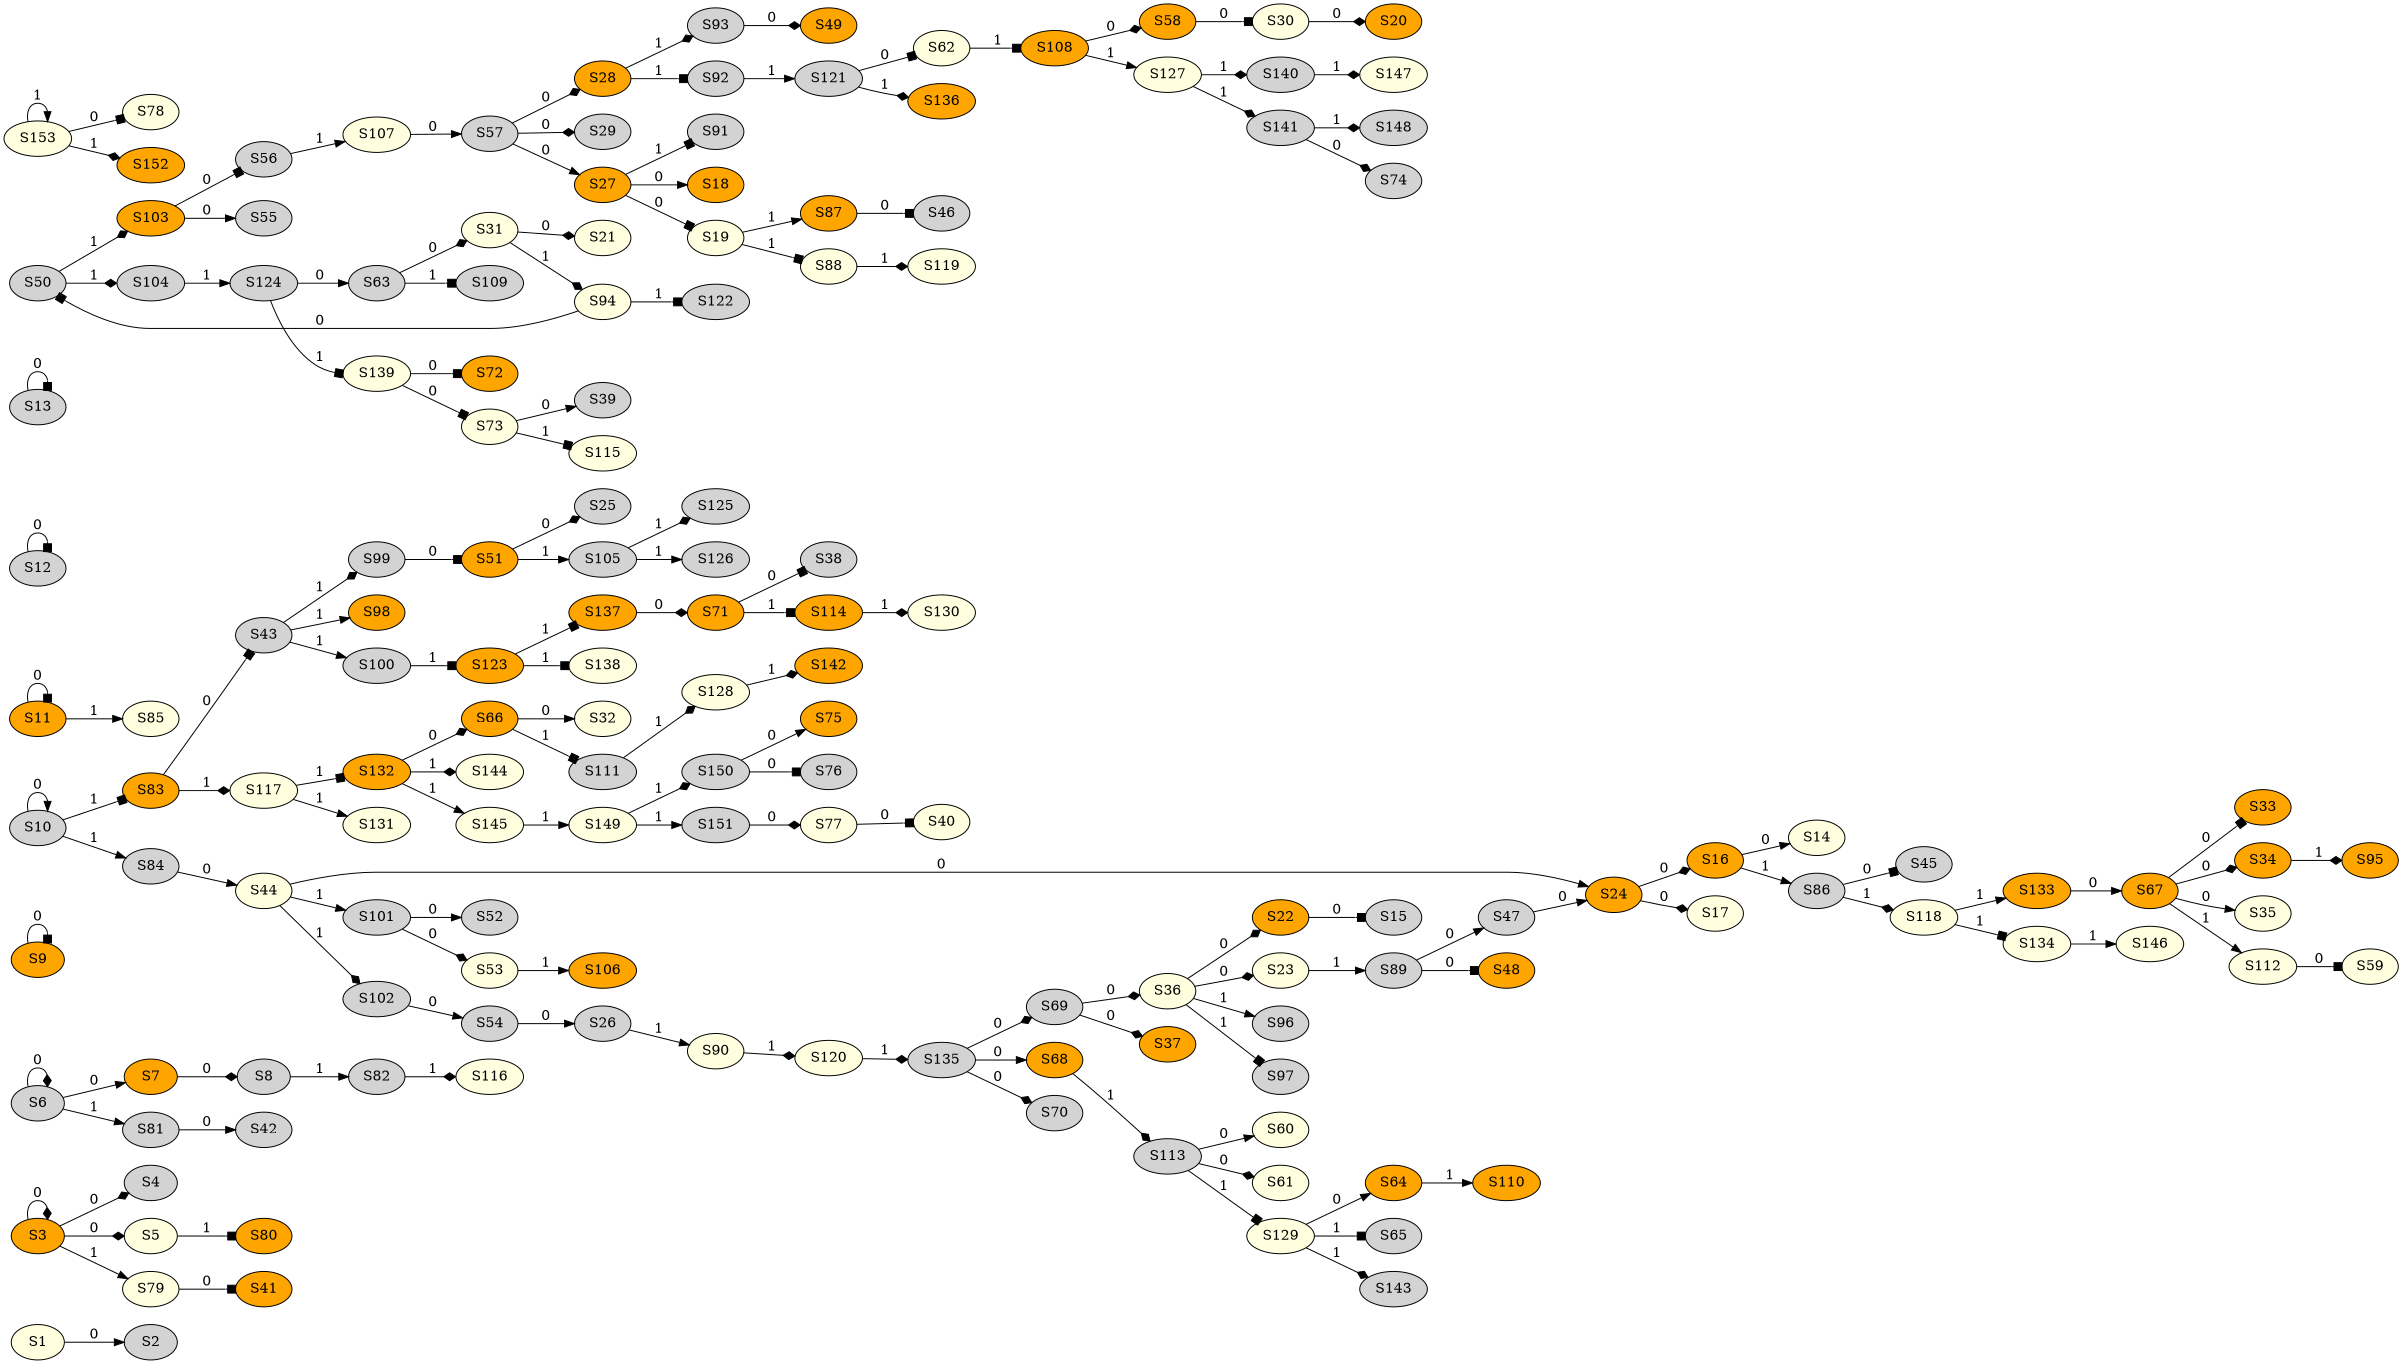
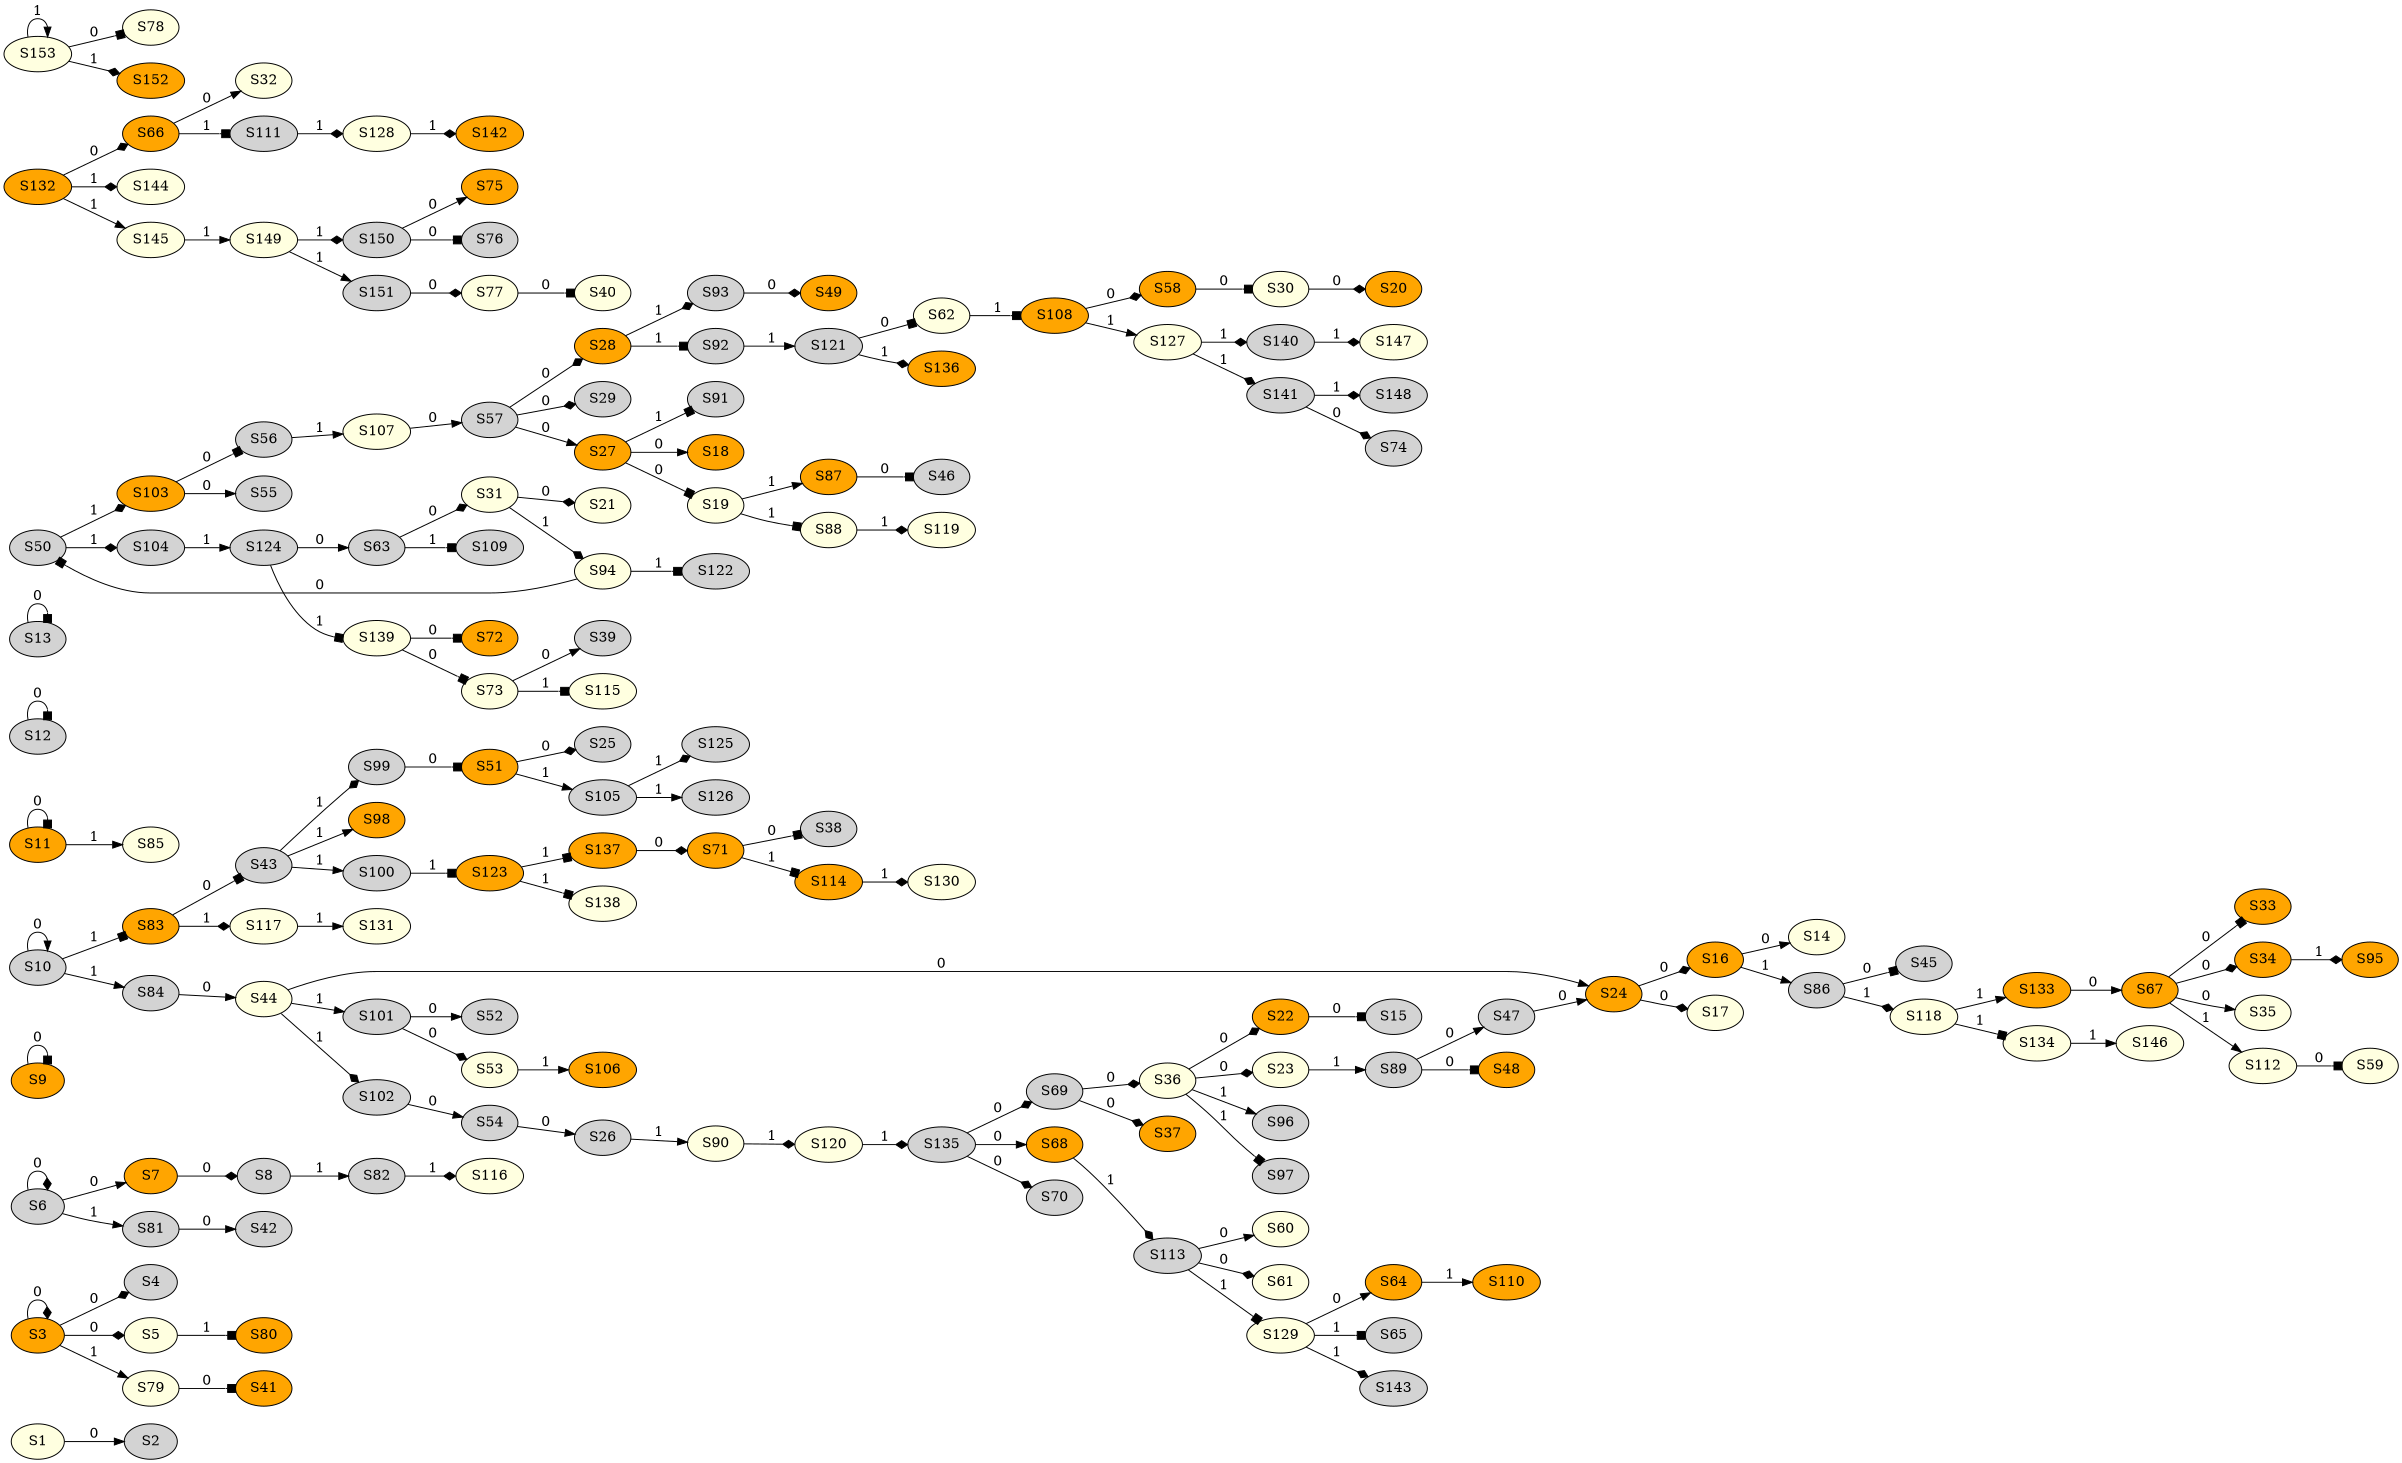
(315, 782) -> none
